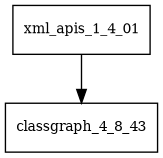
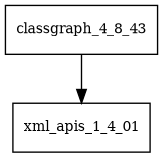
(82, 72) -> (82, 72)
